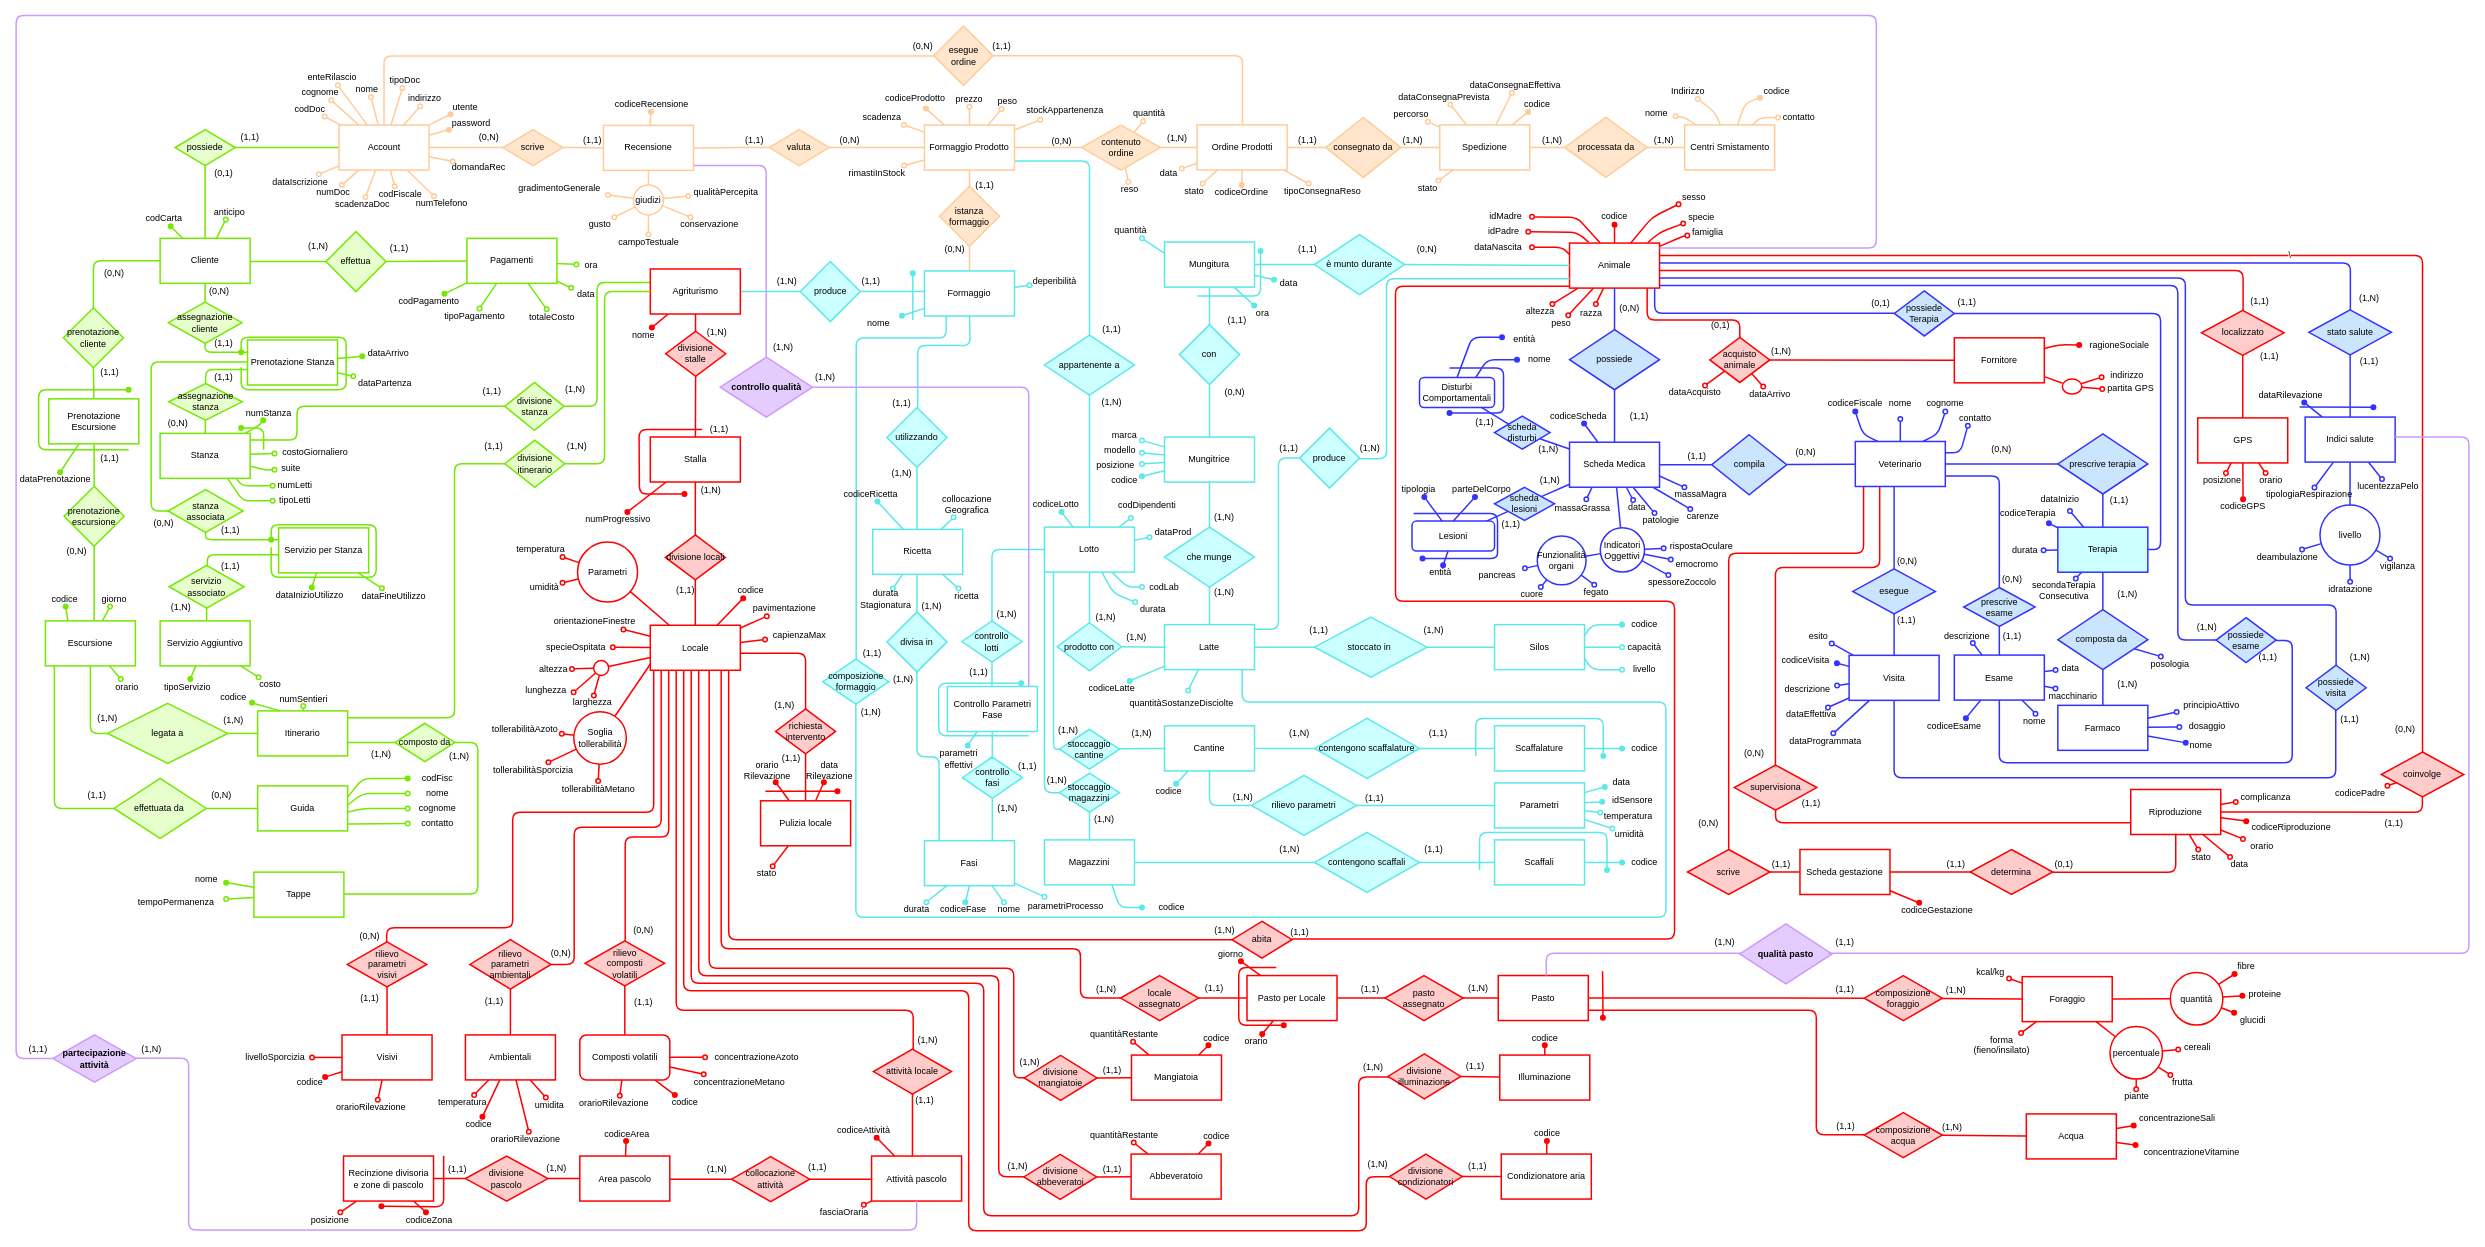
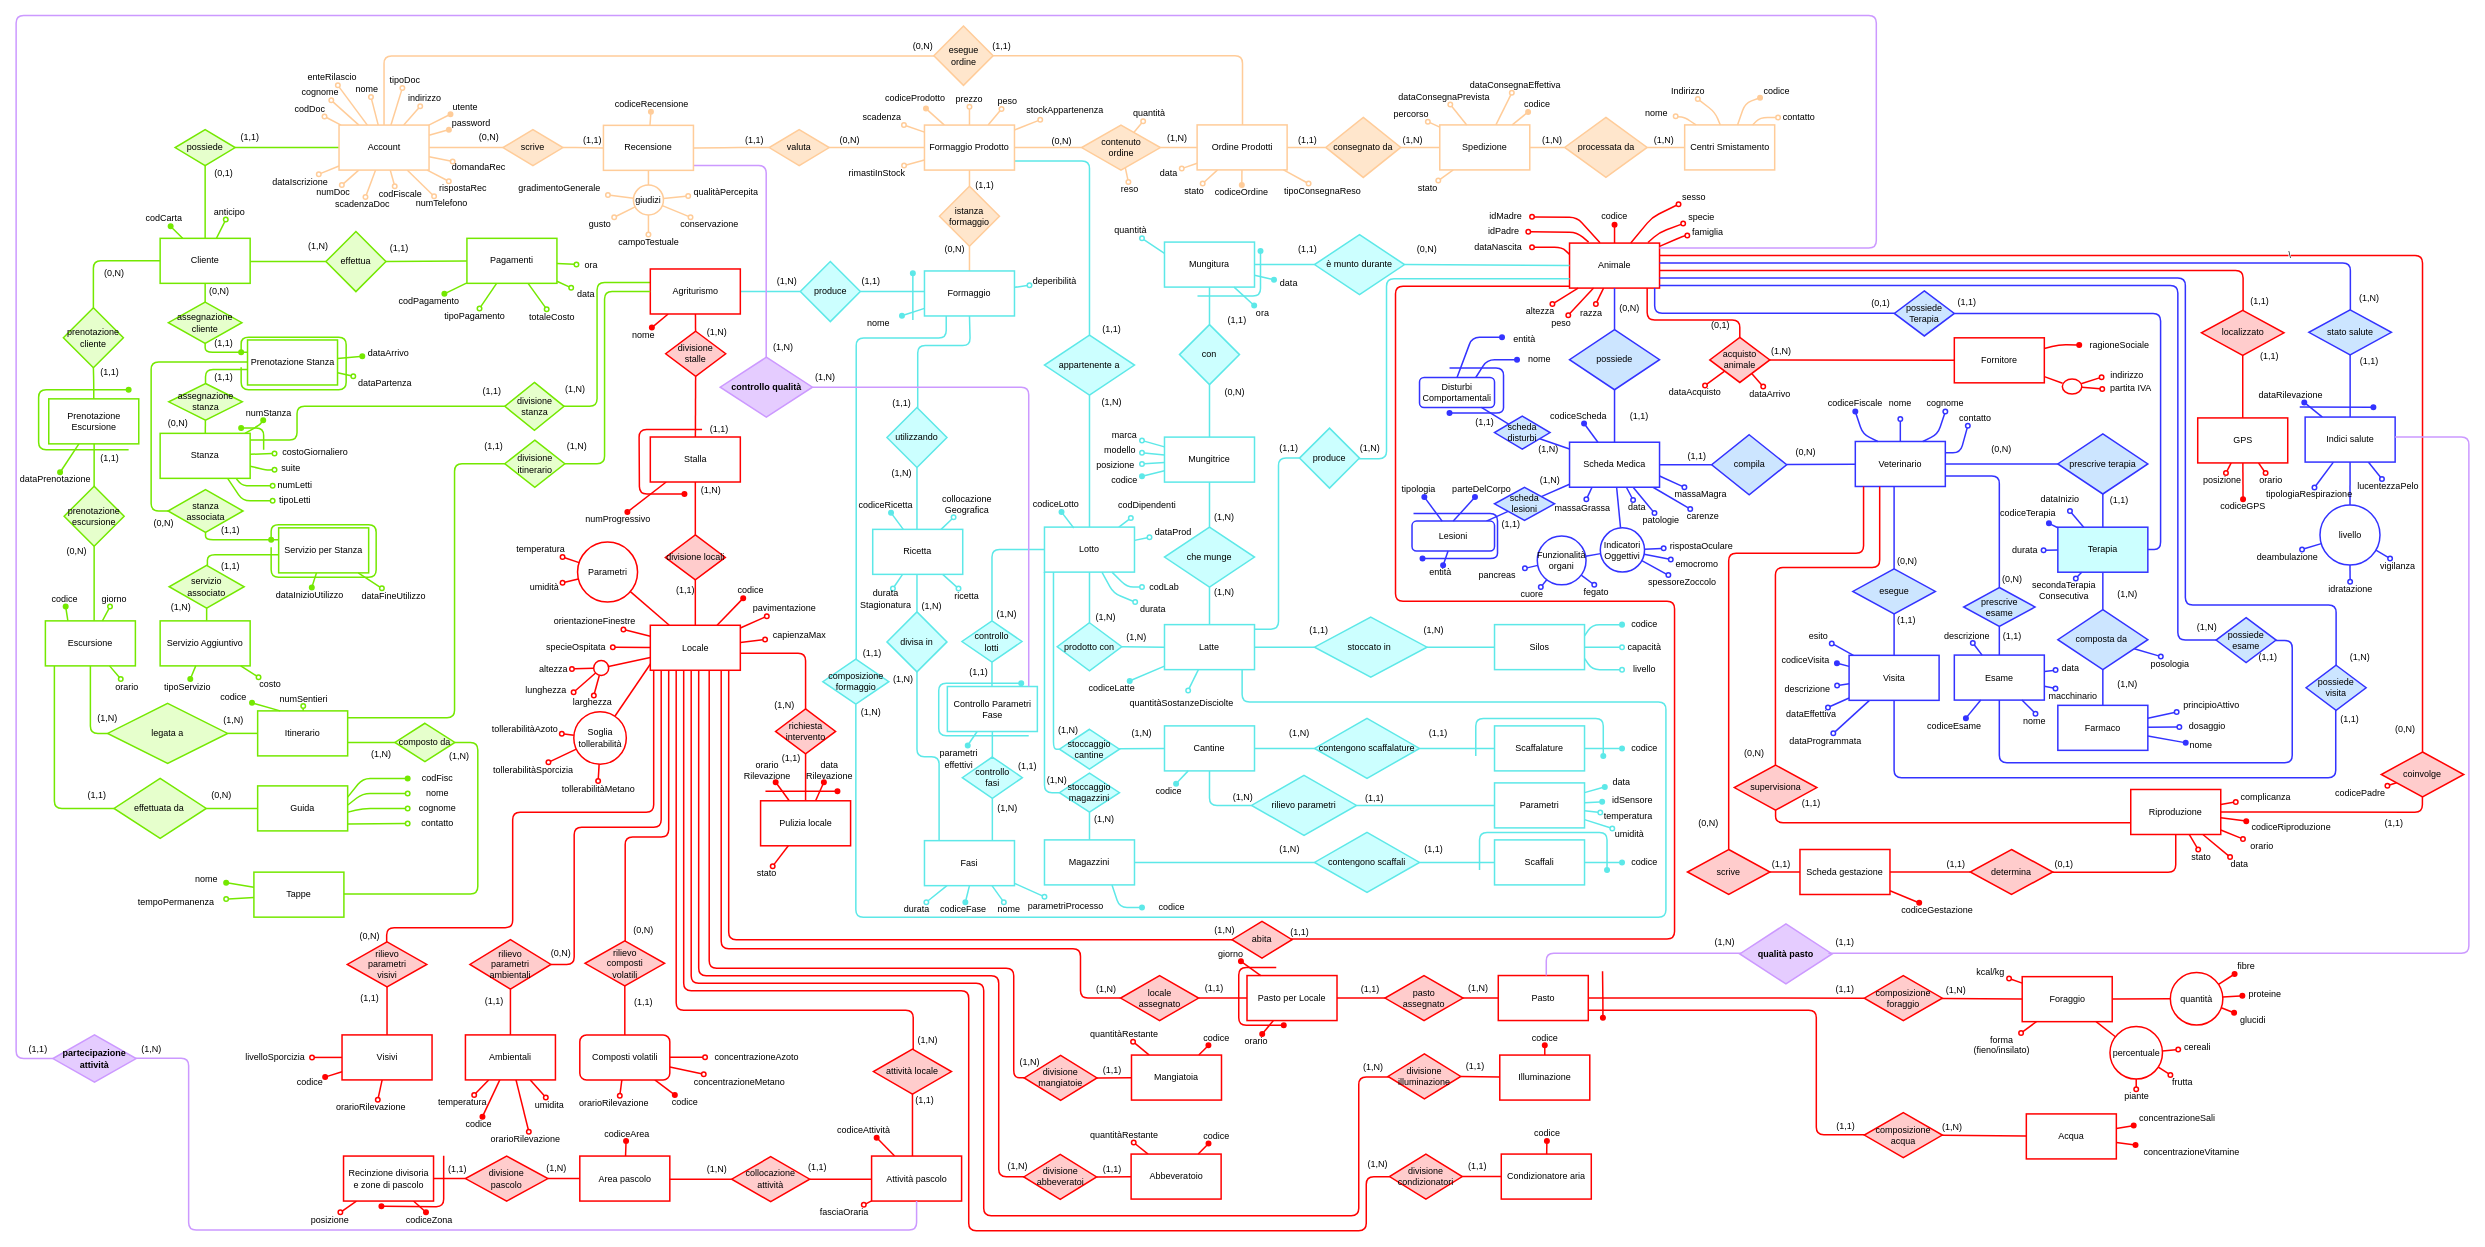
none -> (437, 175)
none -> (463, 189)
(2131, 388) -> (2131, 388)
(870, 494) -> (885, 505)
